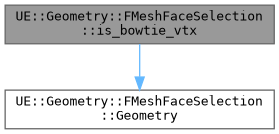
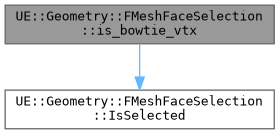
(140, 109) -> (140, 109)
